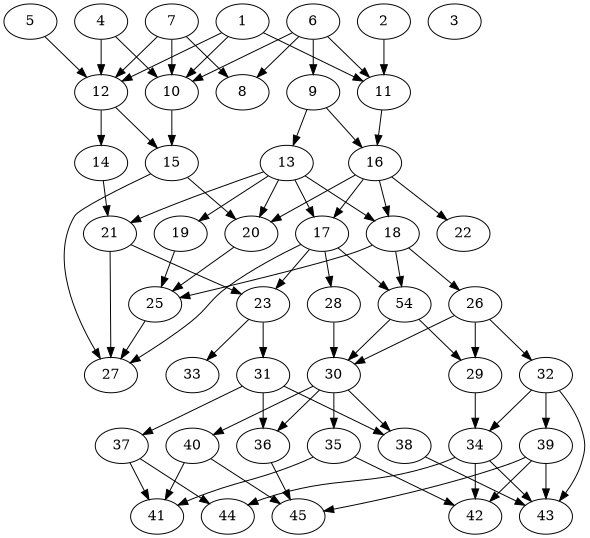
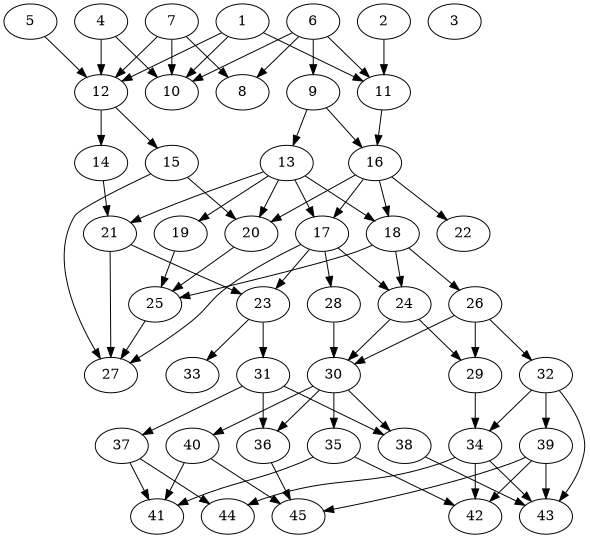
(172, 123) -> none
(405, 304) -> (405, 304)
